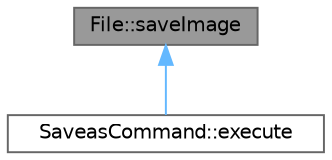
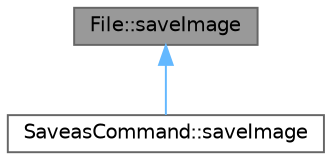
(166, 134) -> (166, 134)
